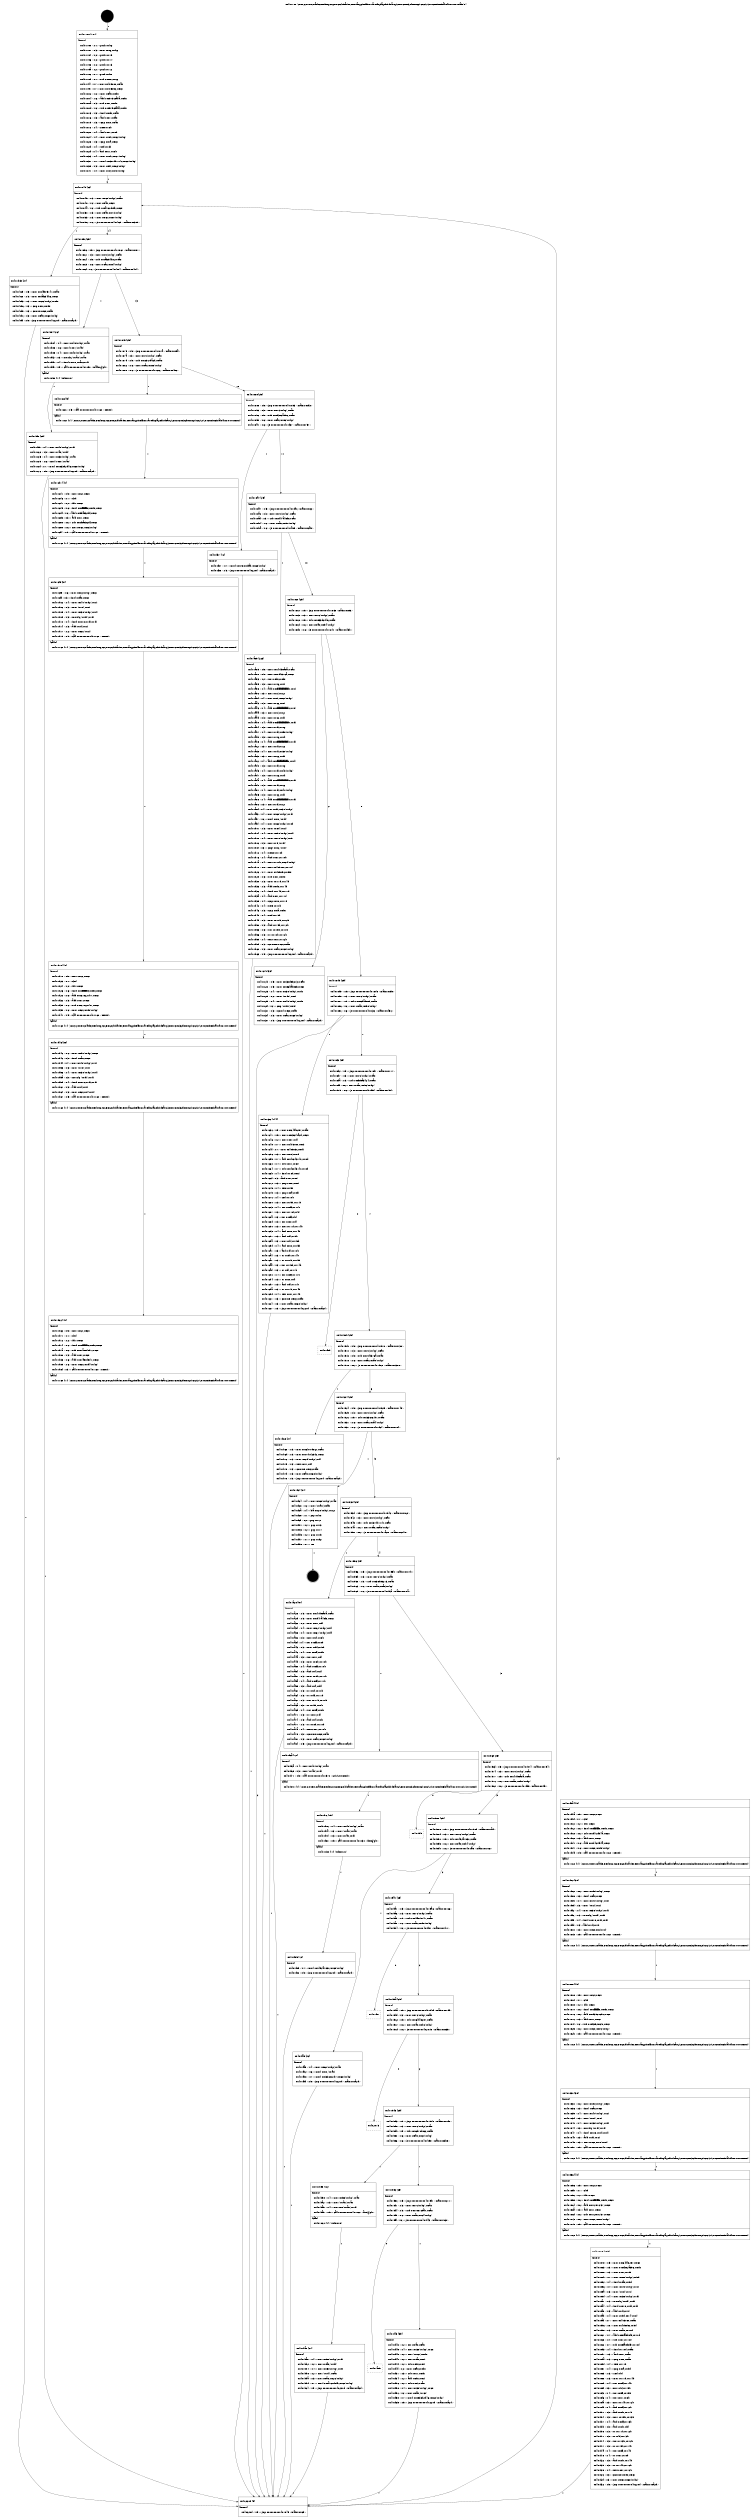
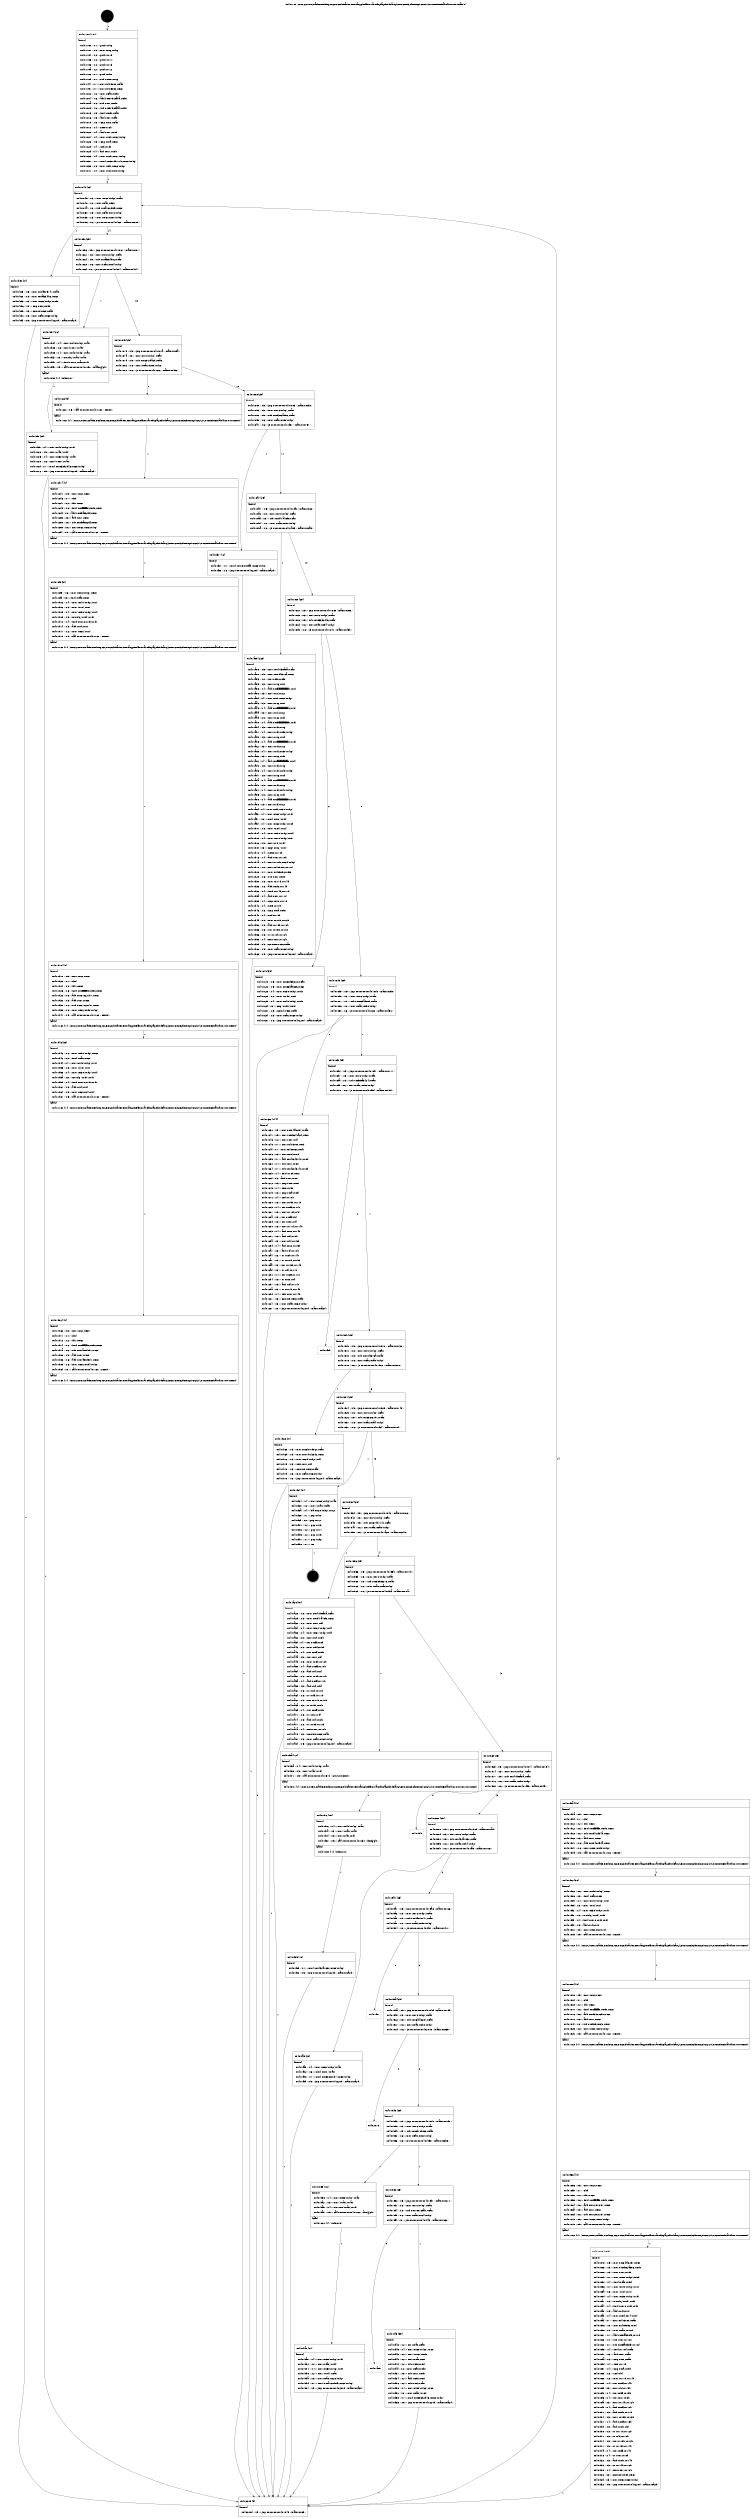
(655, 2126) -> none
